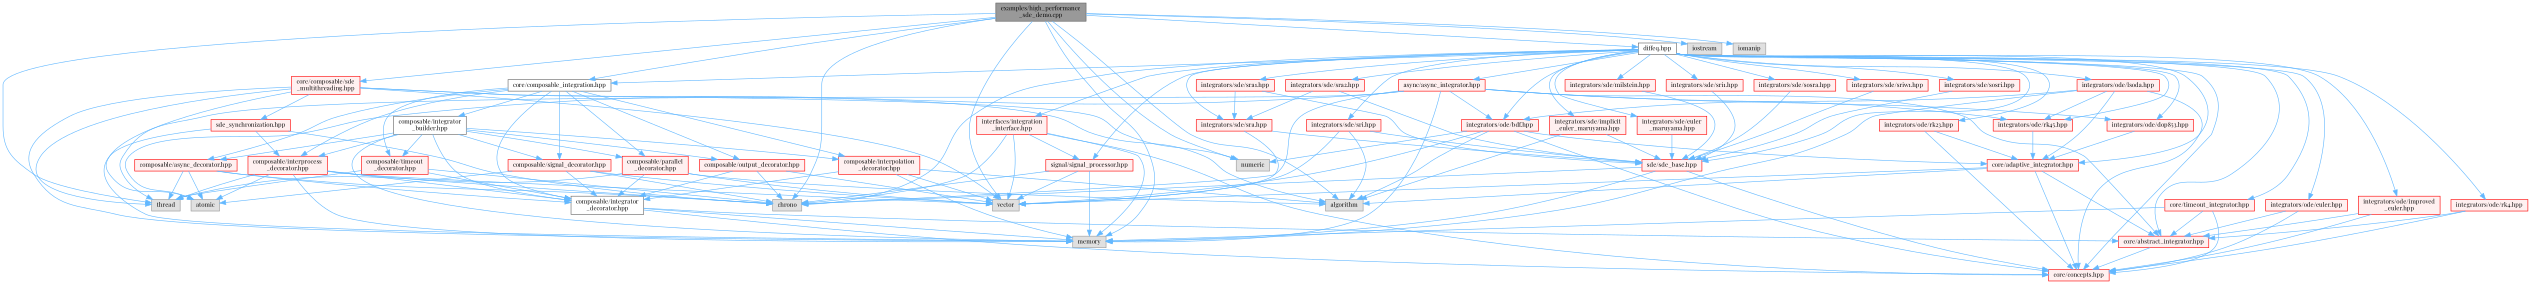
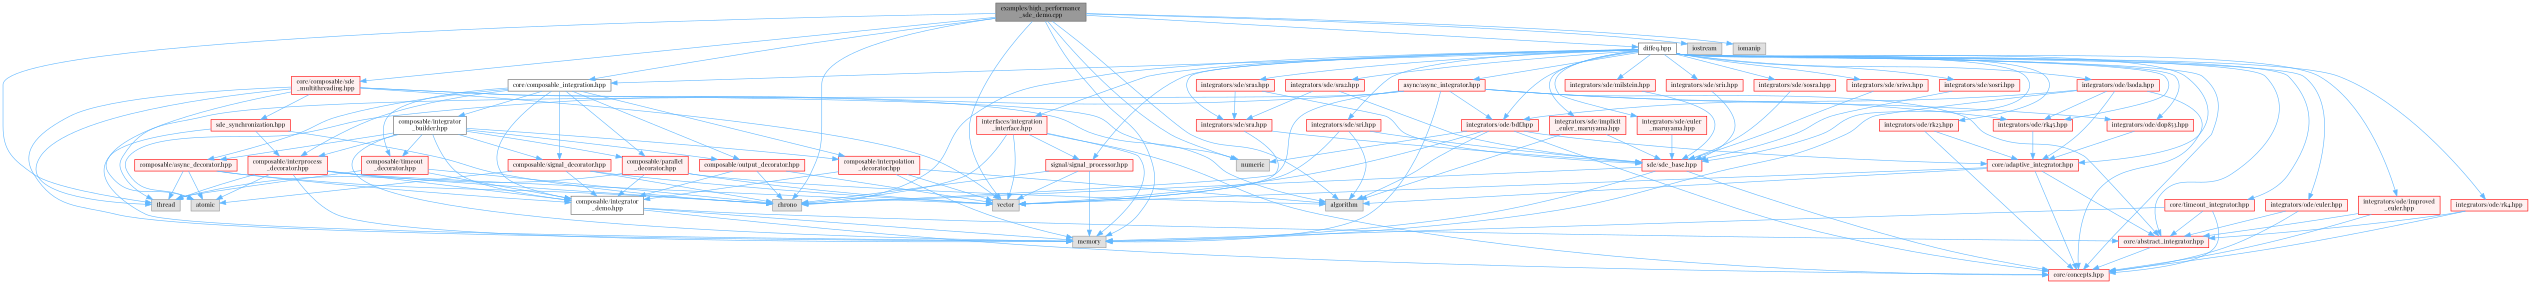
(607, 205) -> (607, 205)
